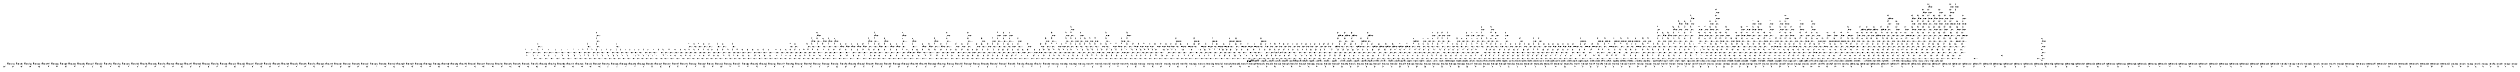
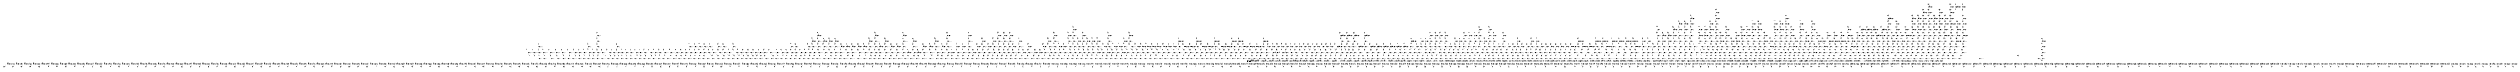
(1362, 50) -> none
